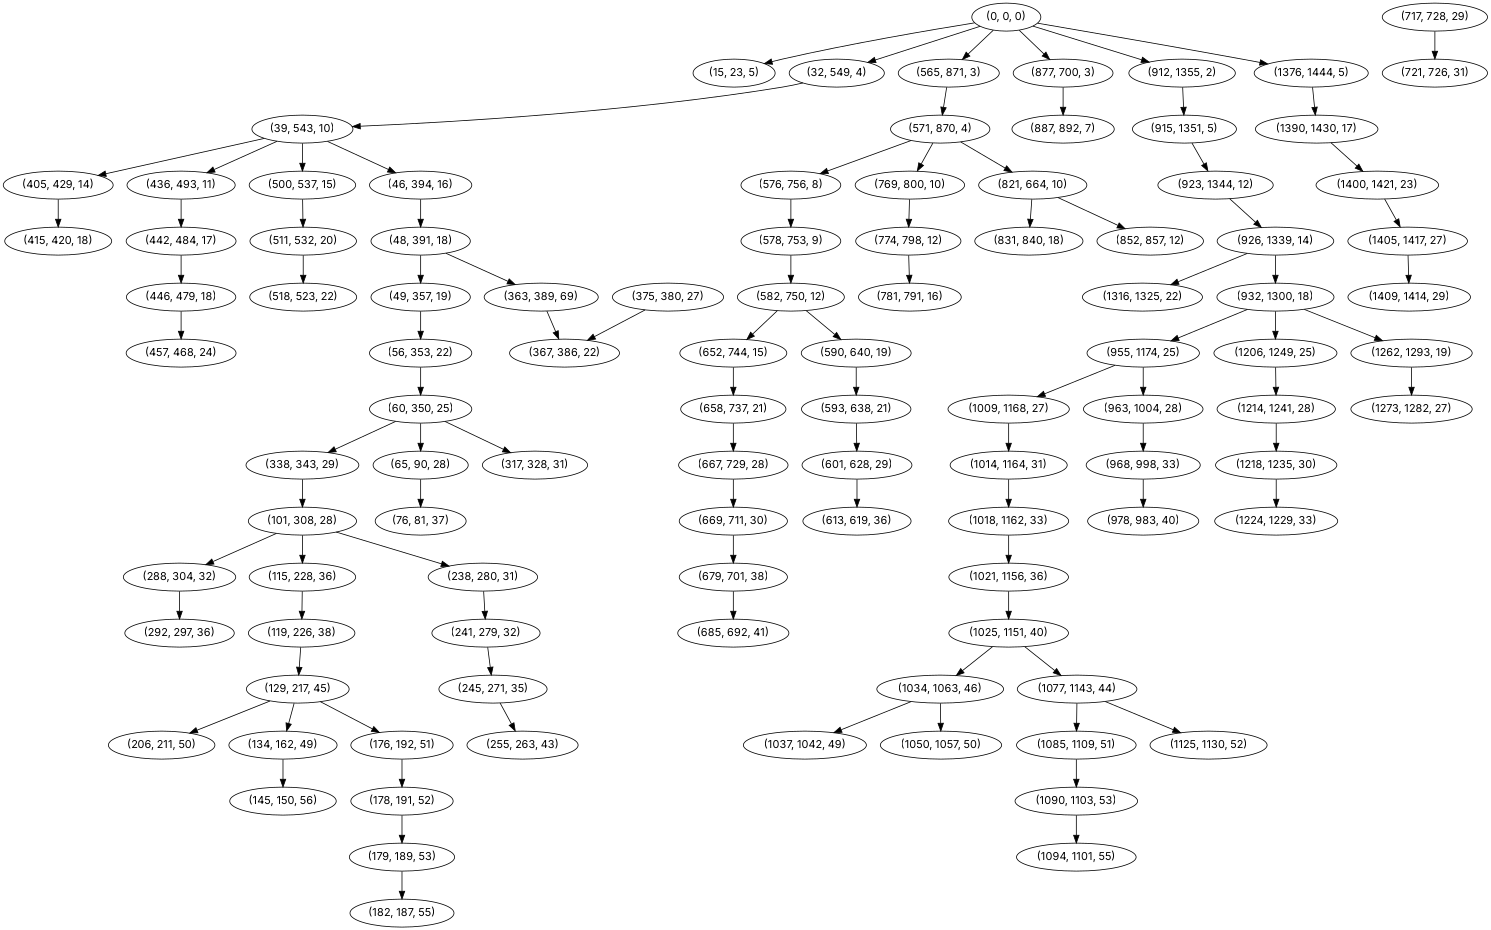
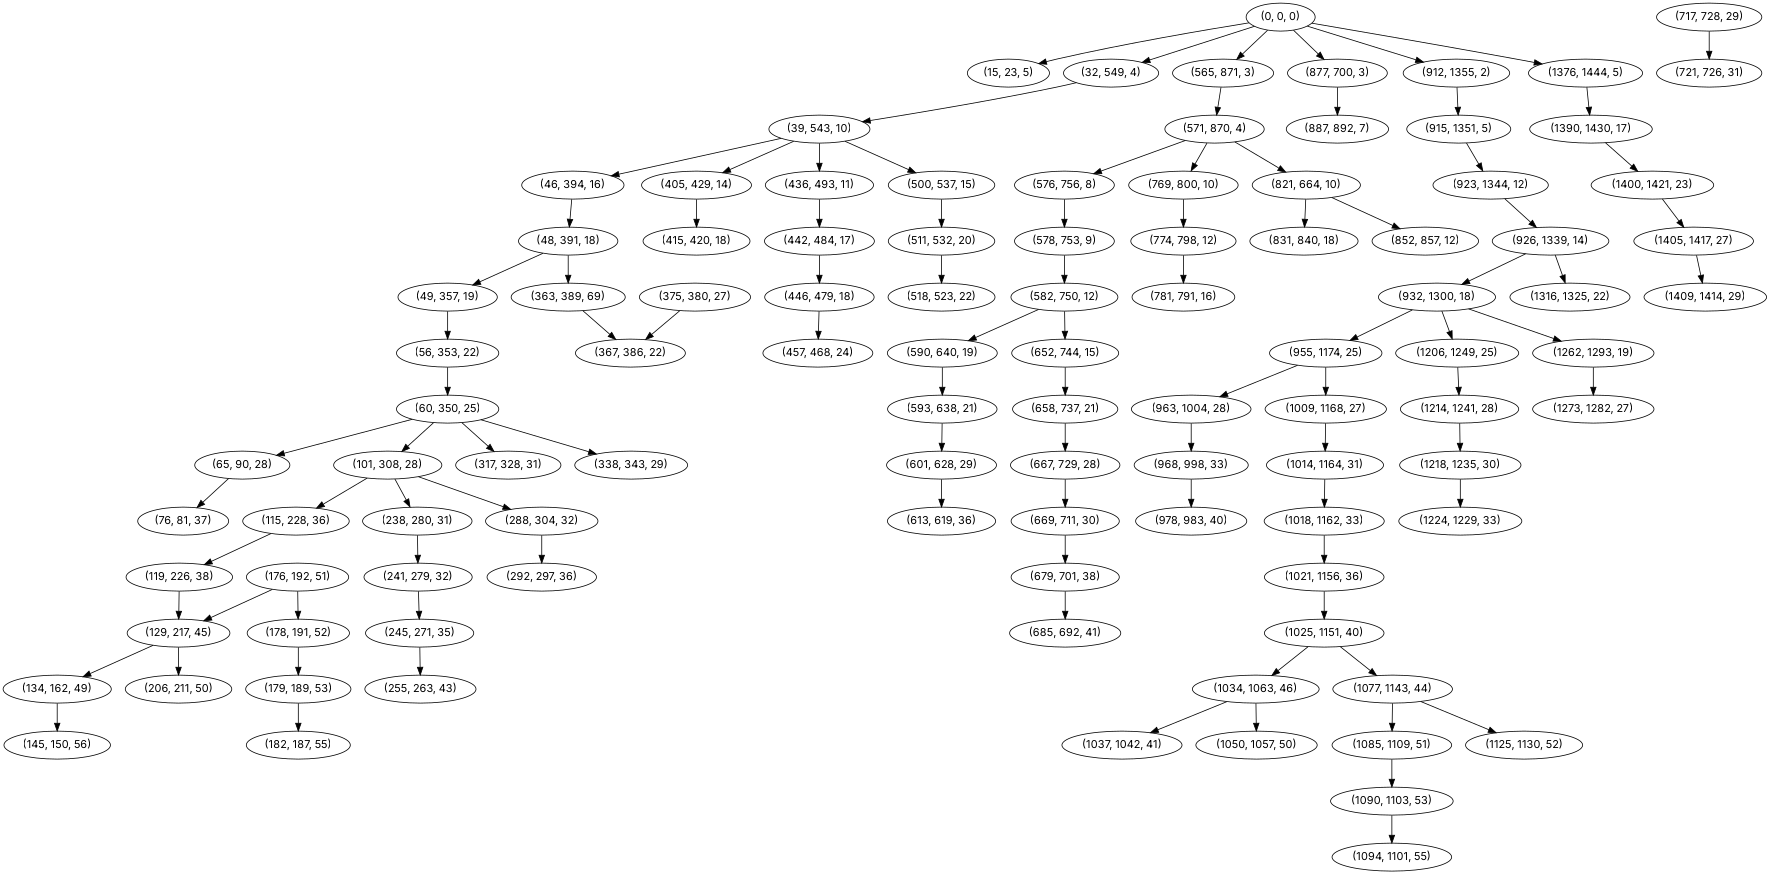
(302, 489) -> (421, 434)
(346, 715) -> (242, 603)
(805, 745) -> (1122, 745)
